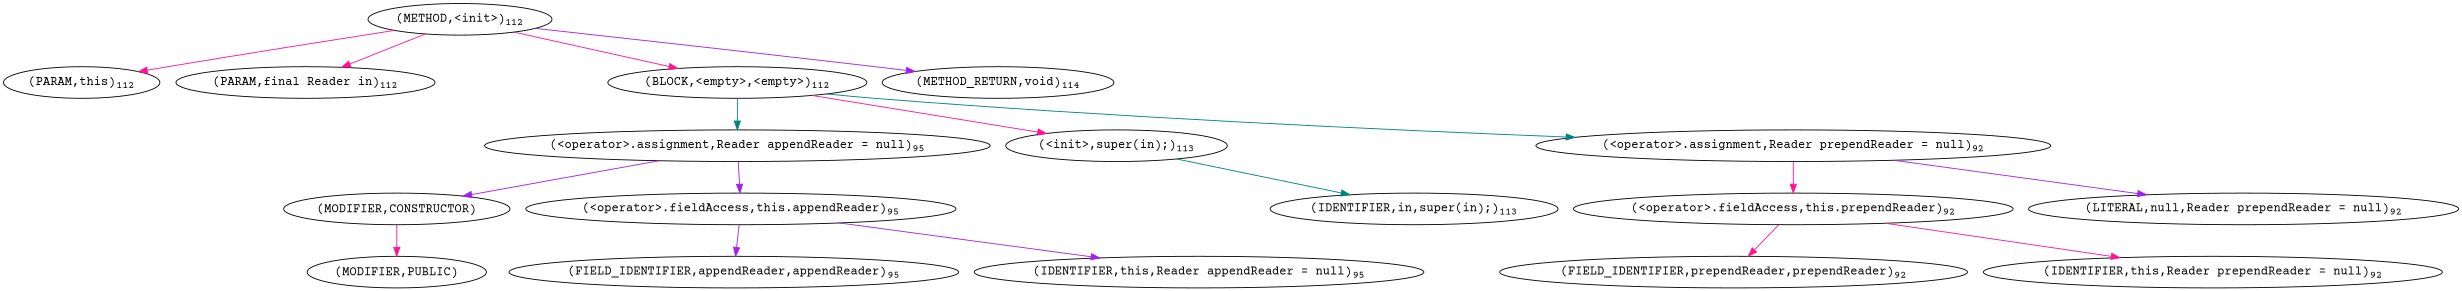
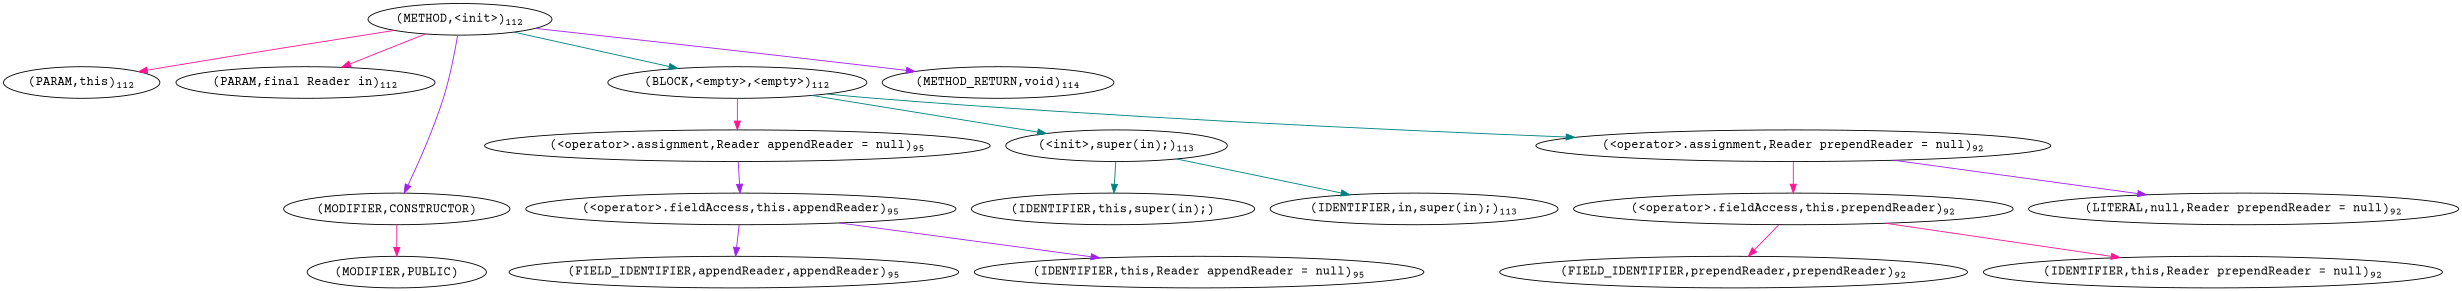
(592, 49) -> (592, 49)
(737, 110) -> (737, 110)
(925, 114) -> (925, 114)
(565, 178) -> (439, 112)
none -> (1113, 209)
